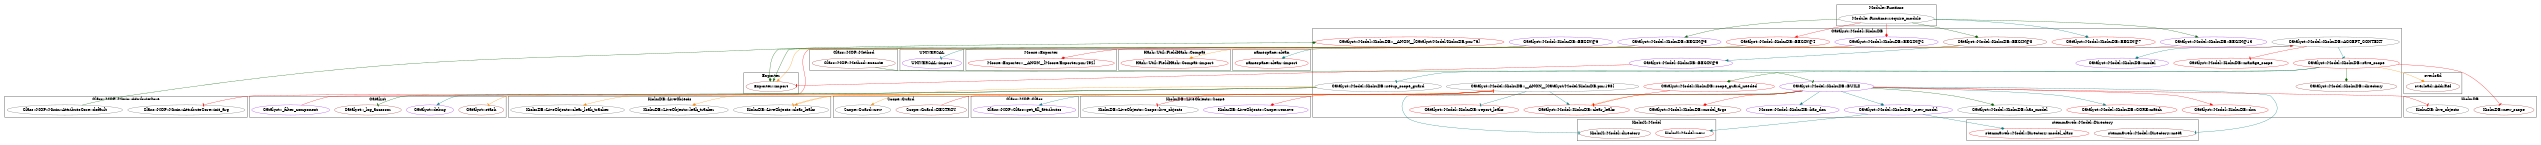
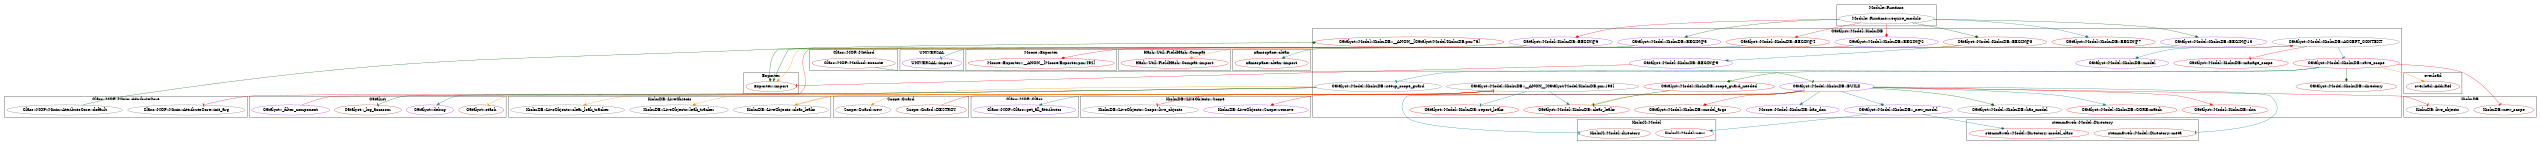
none -> (1709, 22)
(1297, 94) -> (1299, 94)
(1632, 96) -> (1632, 96)
